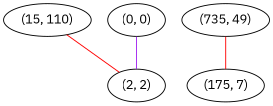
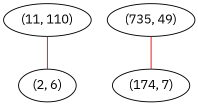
(47, 20) -> (47, 20)
(137, 20) -> none
(137, 86) -> (47, 86)
(226, 86) -> (151, 86)
